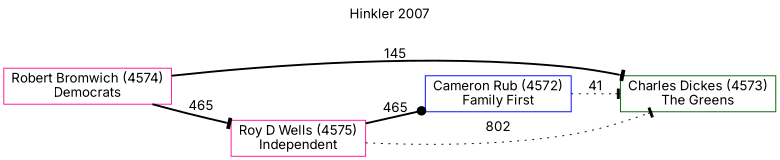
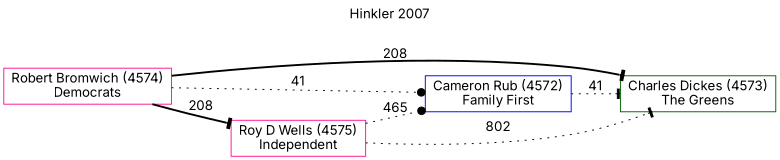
(395, 54) -> (395, 54)
none -> (294, 90)
(201, 107) -> (201, 107)
(392, 118) -> (392, 118)
